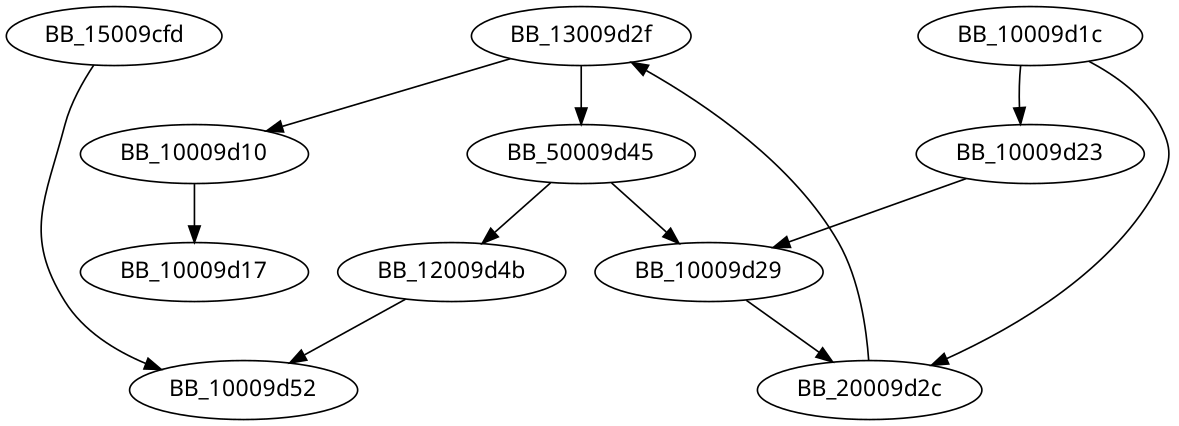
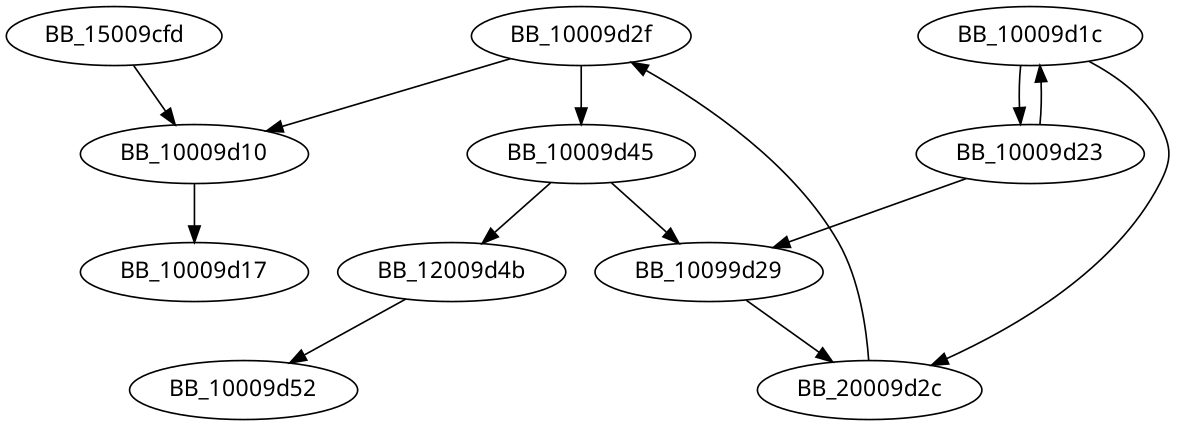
(581, 36) -> (581, 36)
none -> (1041, 103)
(581, 154) -> (581, 154)
(41, 233) -> (150, 88)
(709, 272) -> (709, 272)
